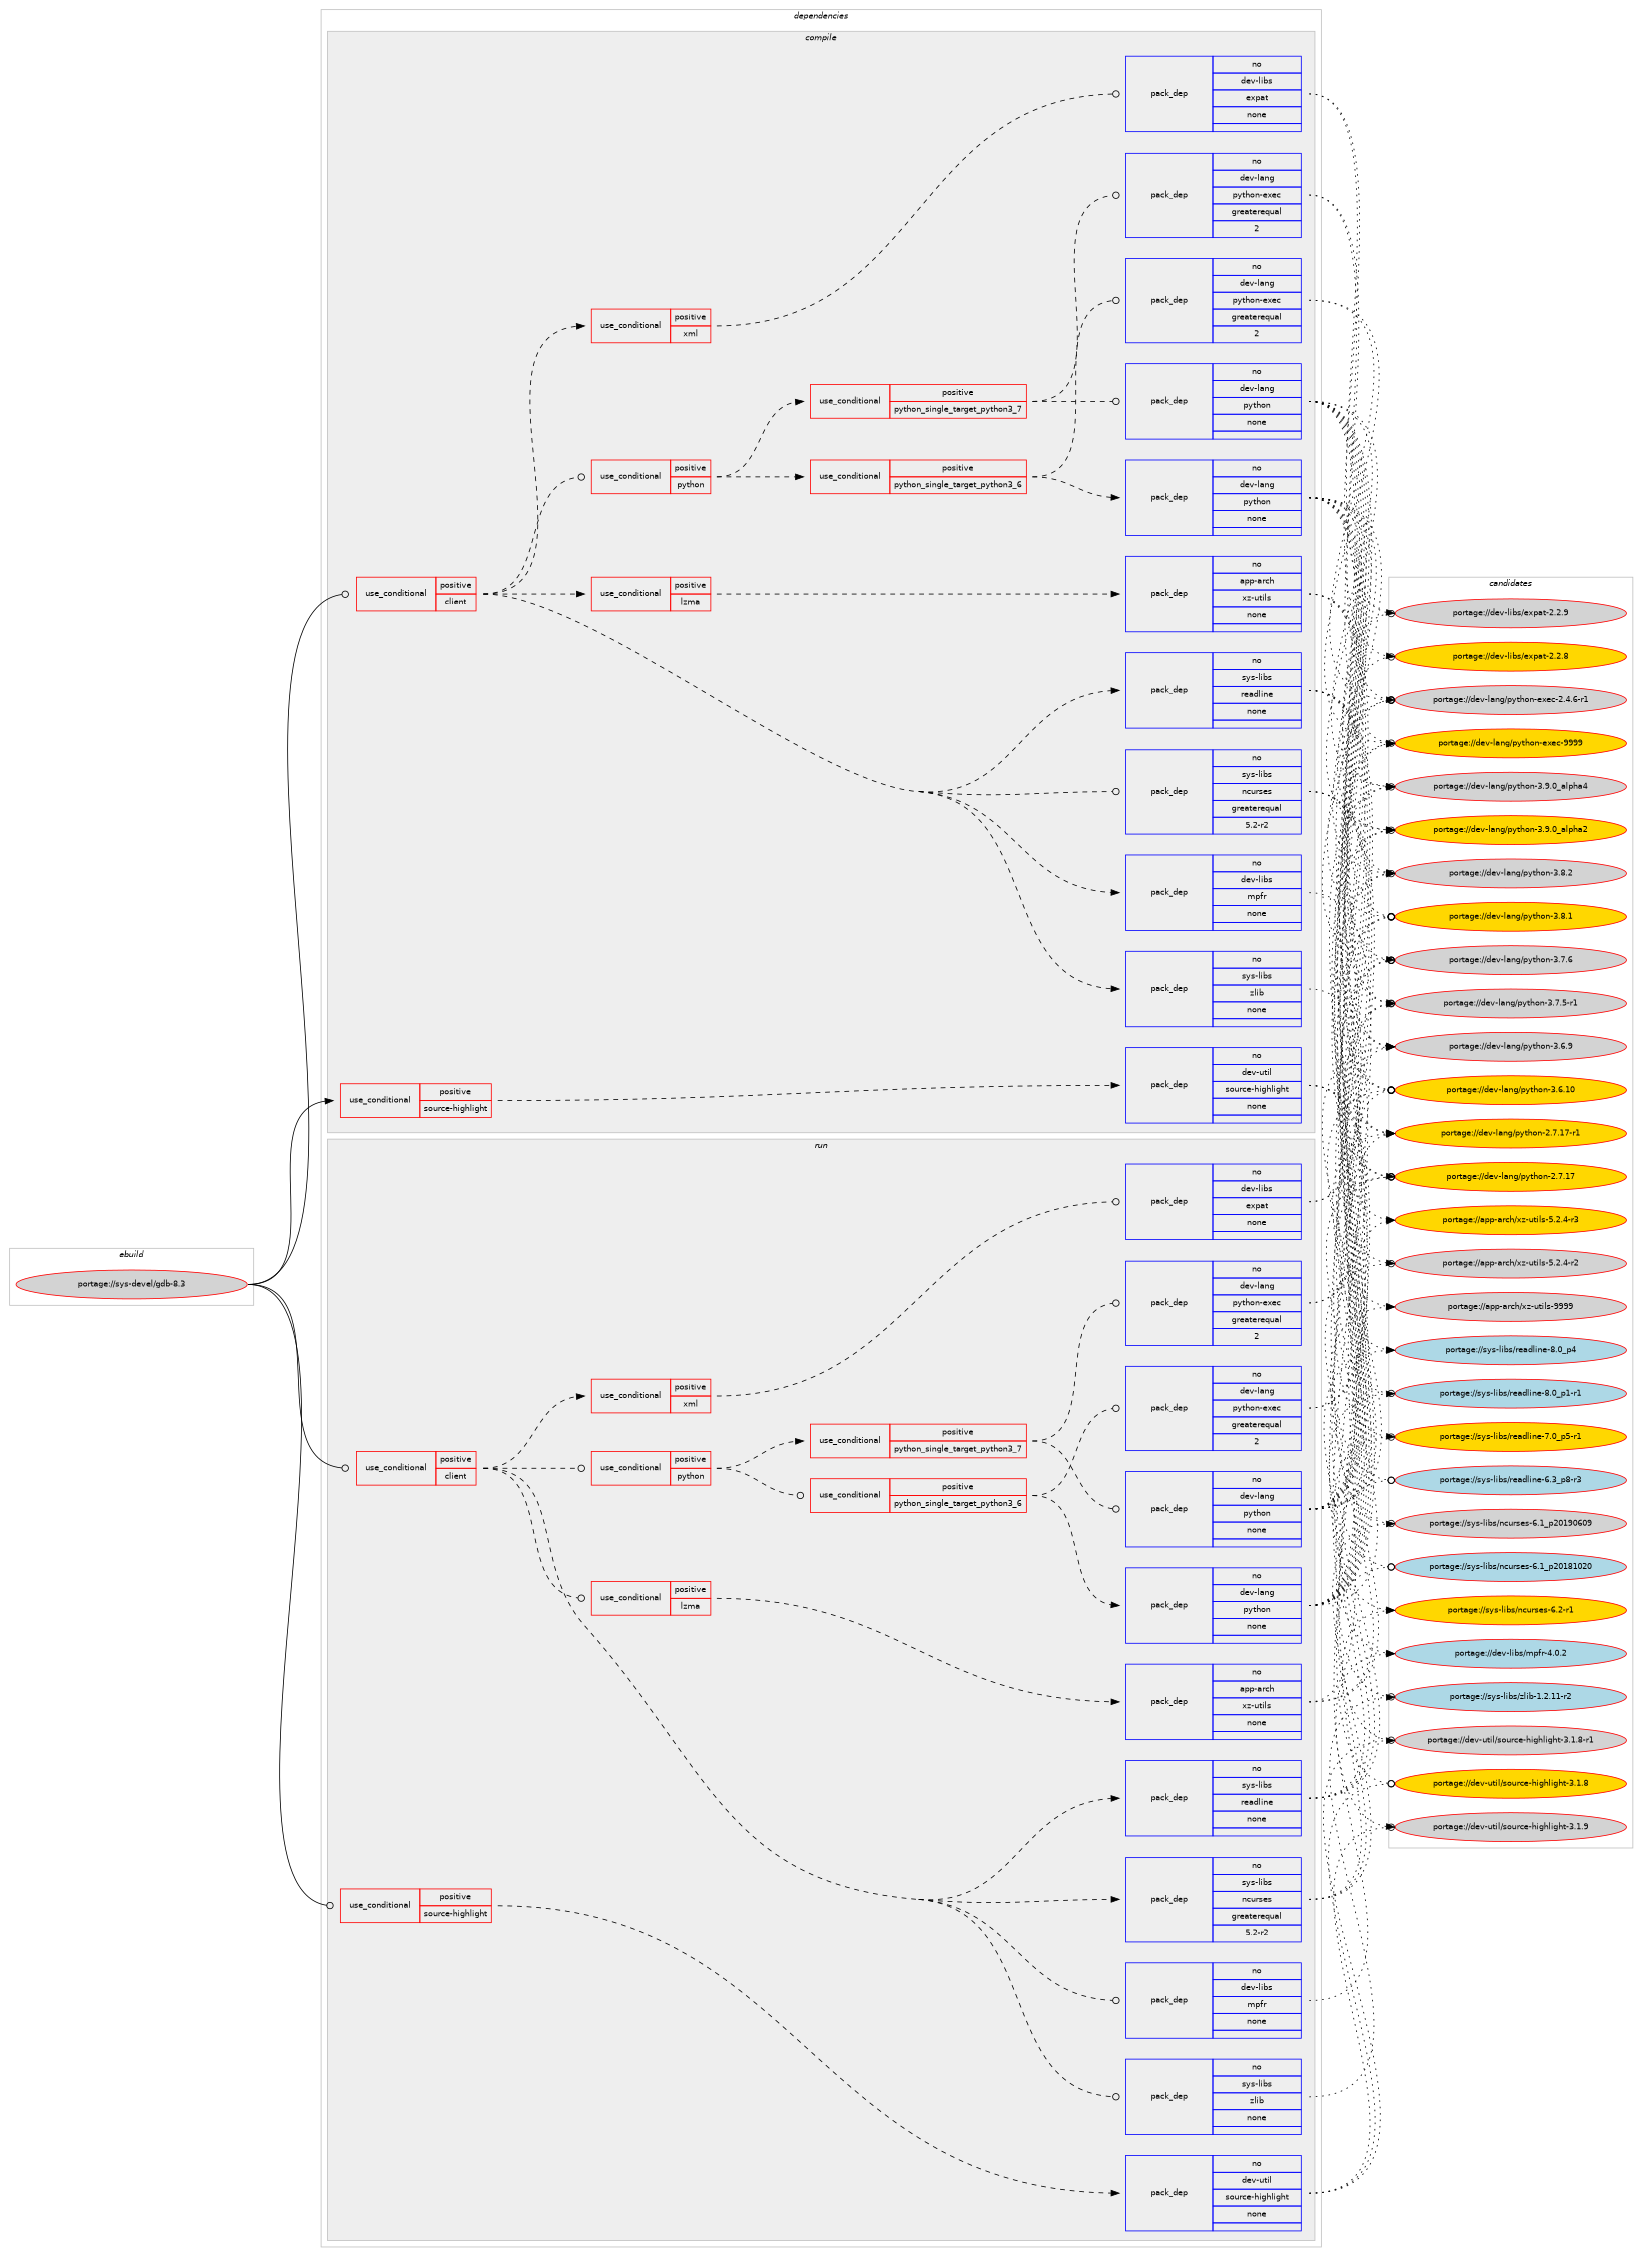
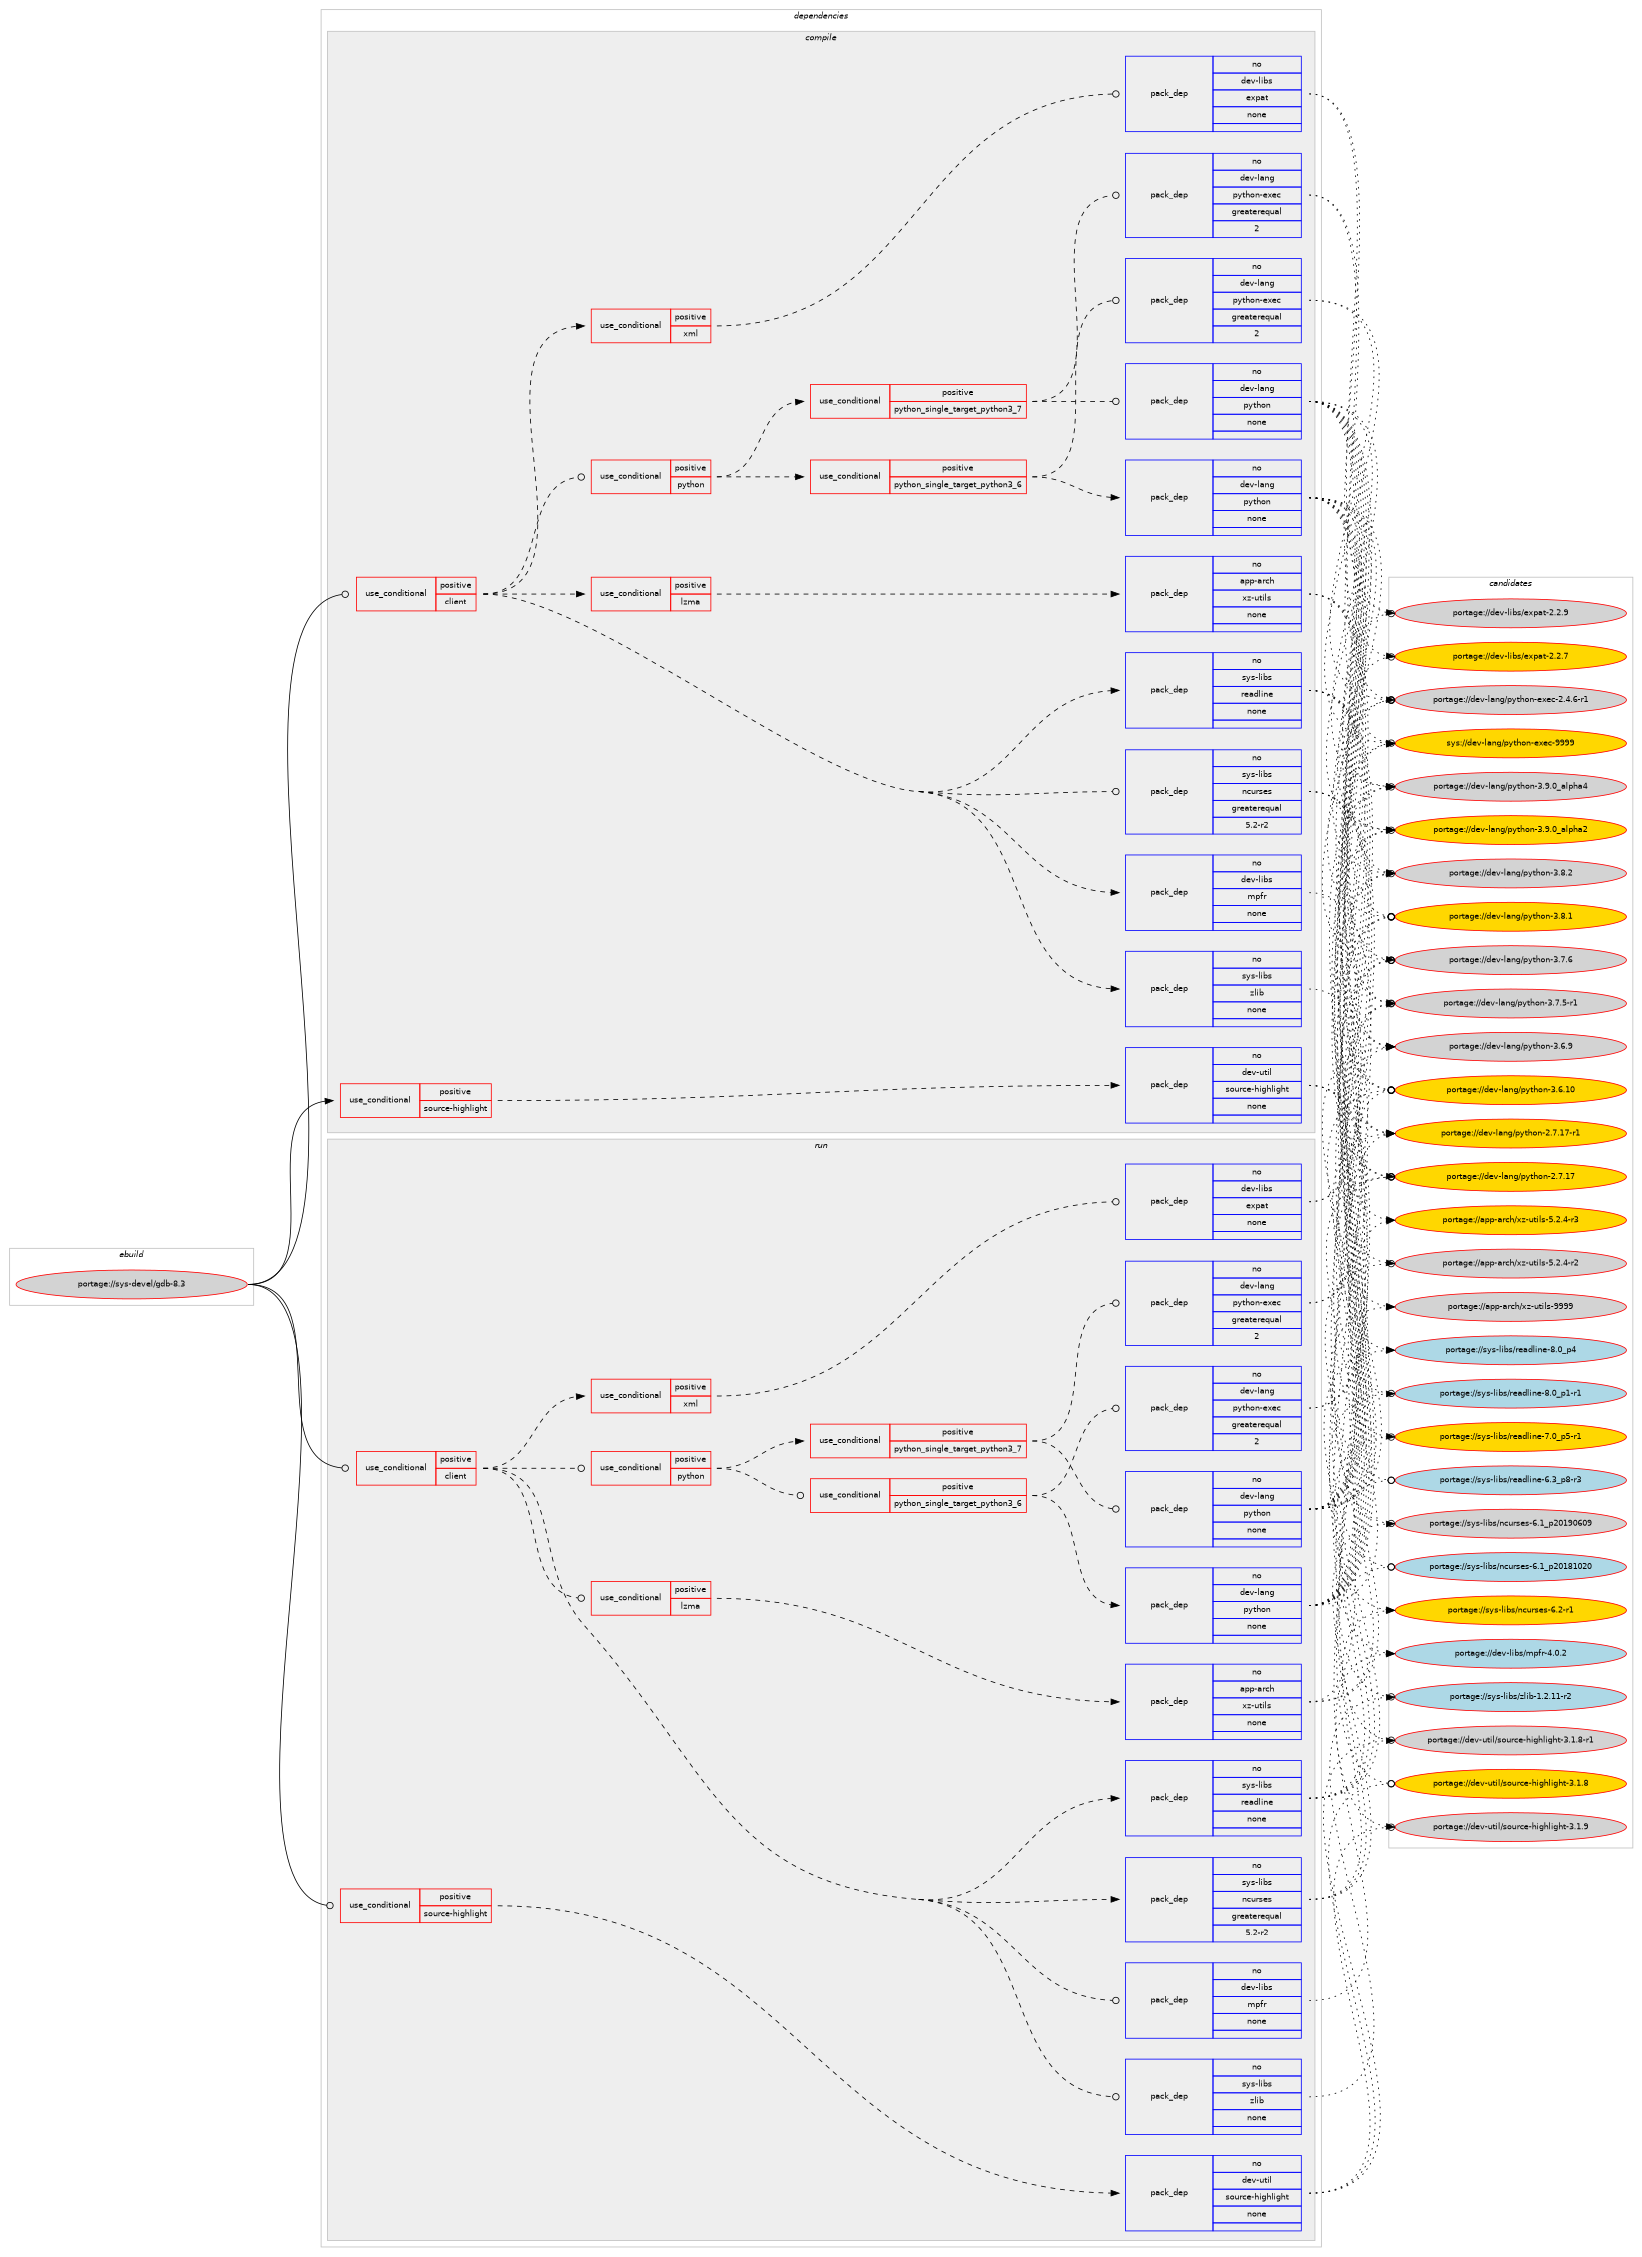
(1511, 657) -> (1511, 657)
(1511, 743) -> (1511, 743)
